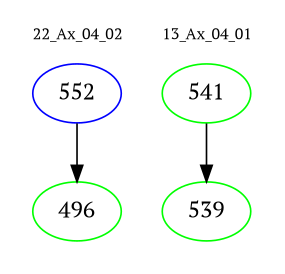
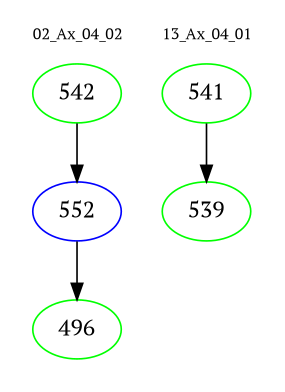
(78, 35) -> (78, 35)
none -> (77, 93)
